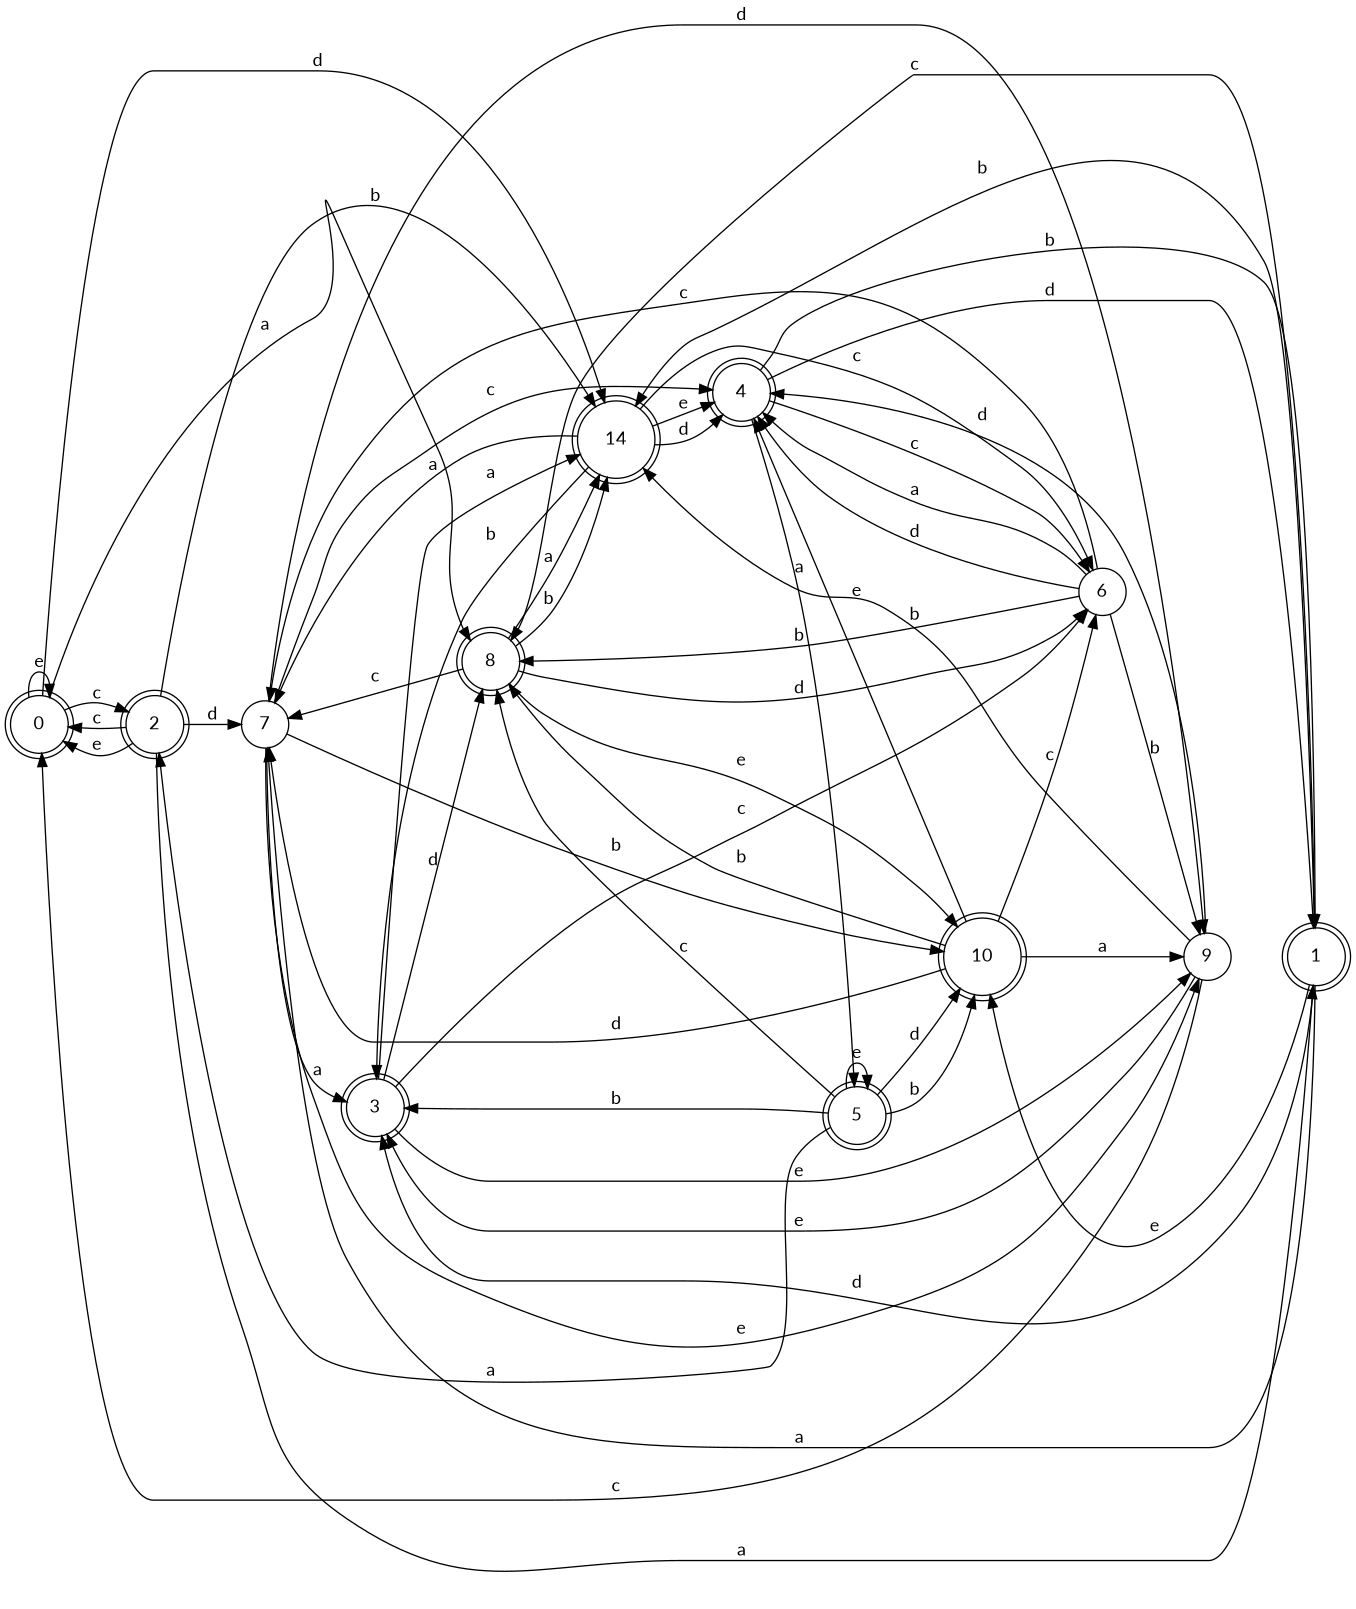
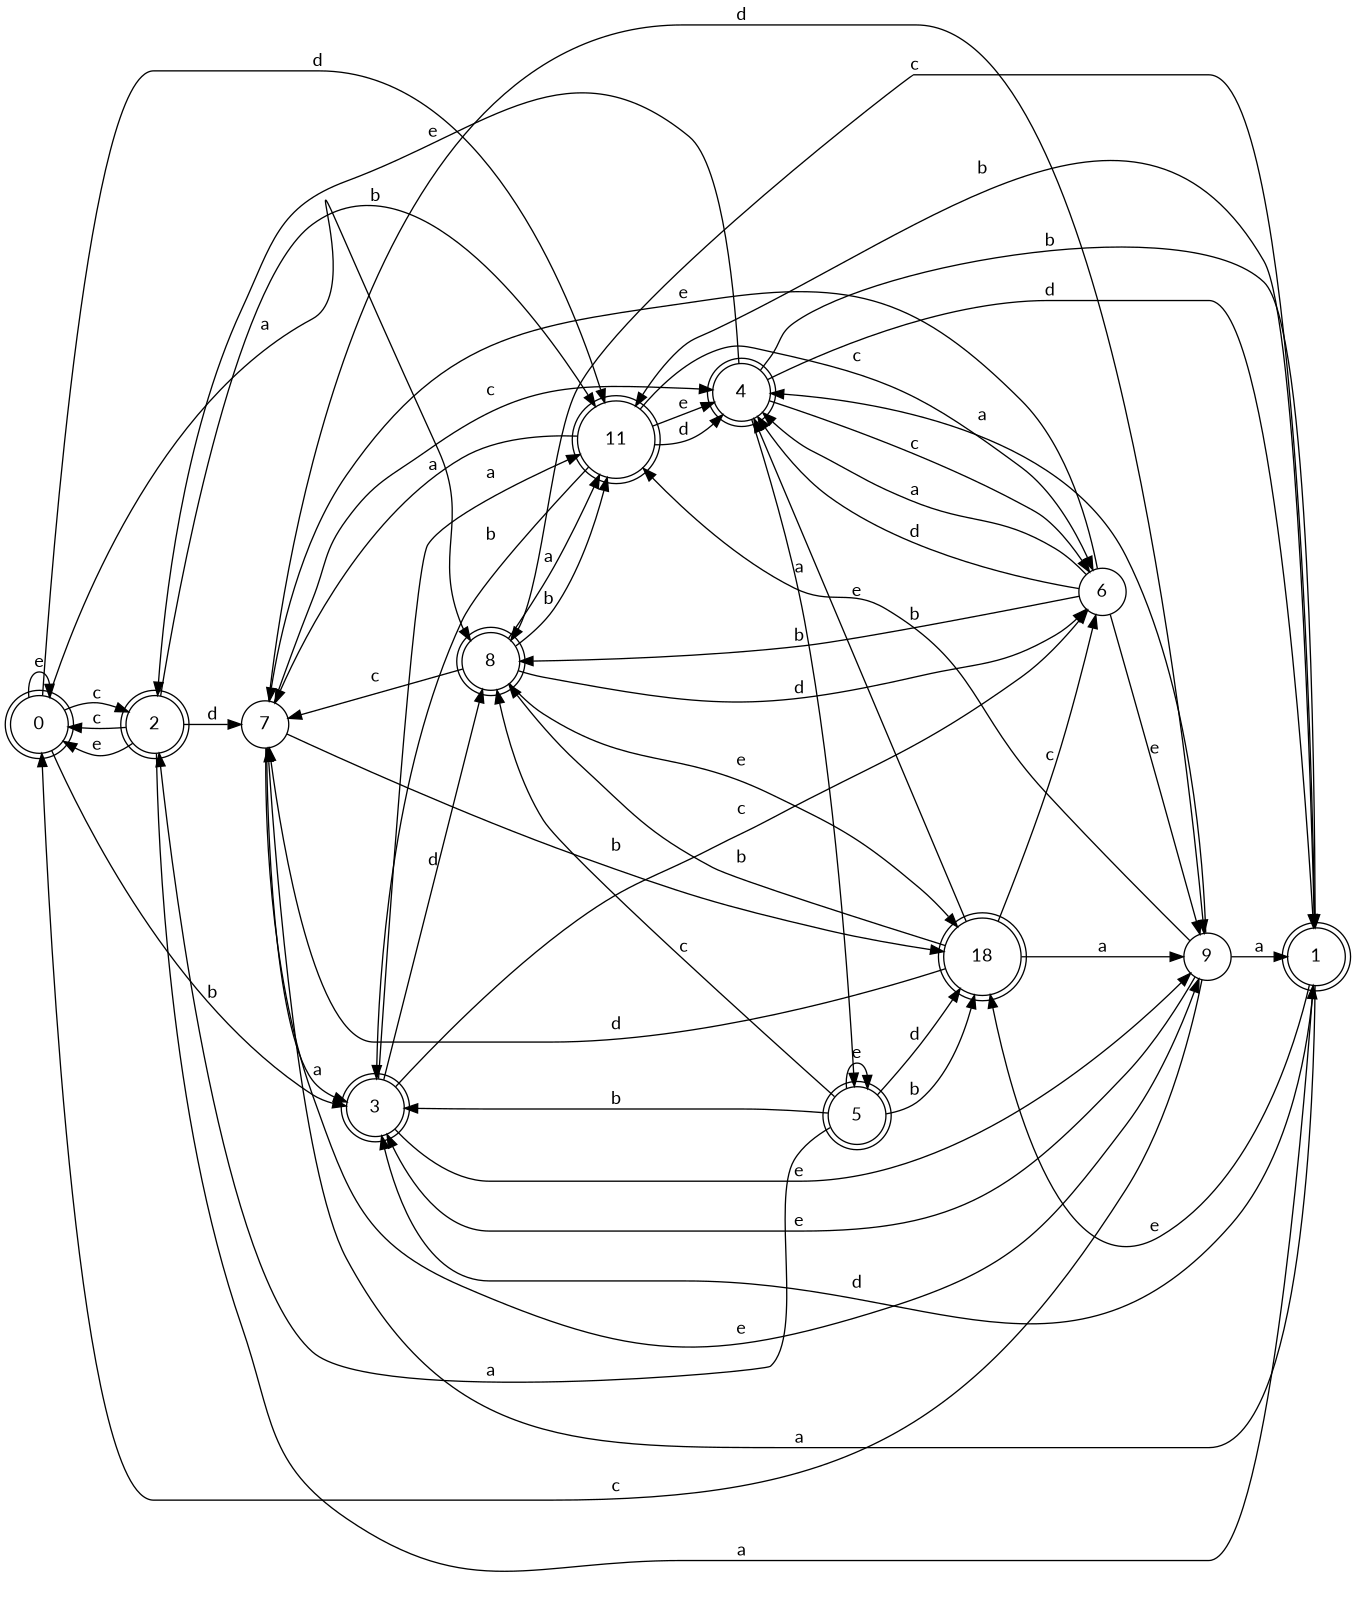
none -> (370, 171)
(684, 293) -> (684, 293)
(982, 415) -> (982, 415)
(616, 440) -> (616, 440)
(1155, 749) -> (1155, 749)
none -> (153, 931)
(982, 957) -> (982, 957)
none -> (1253, 957)
